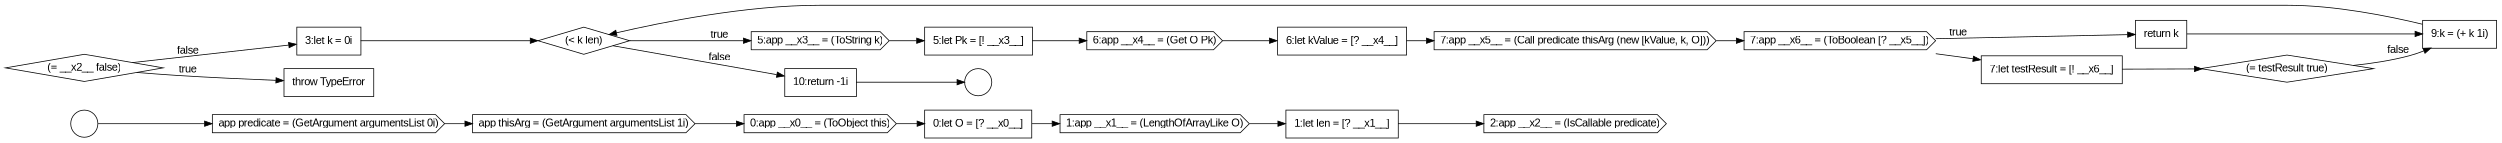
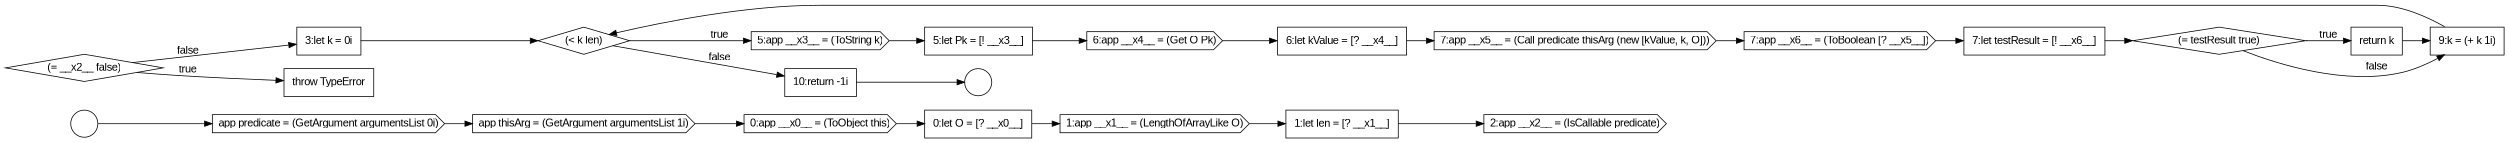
(2032, 37) -> (2325, 41)
